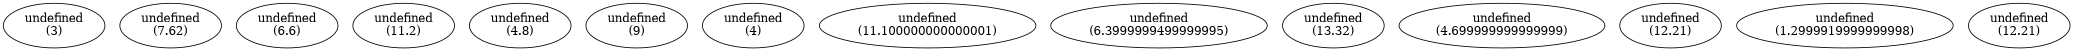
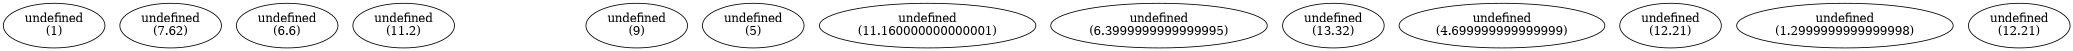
(54, 26) -> (54, 26)
(520, 26) -> none
(753, 26) -> (753, 26)
(928, 26) -> (928, 26)
(1159, 26) -> (1159, 26)
(1845, 26) -> (1845, 26)
